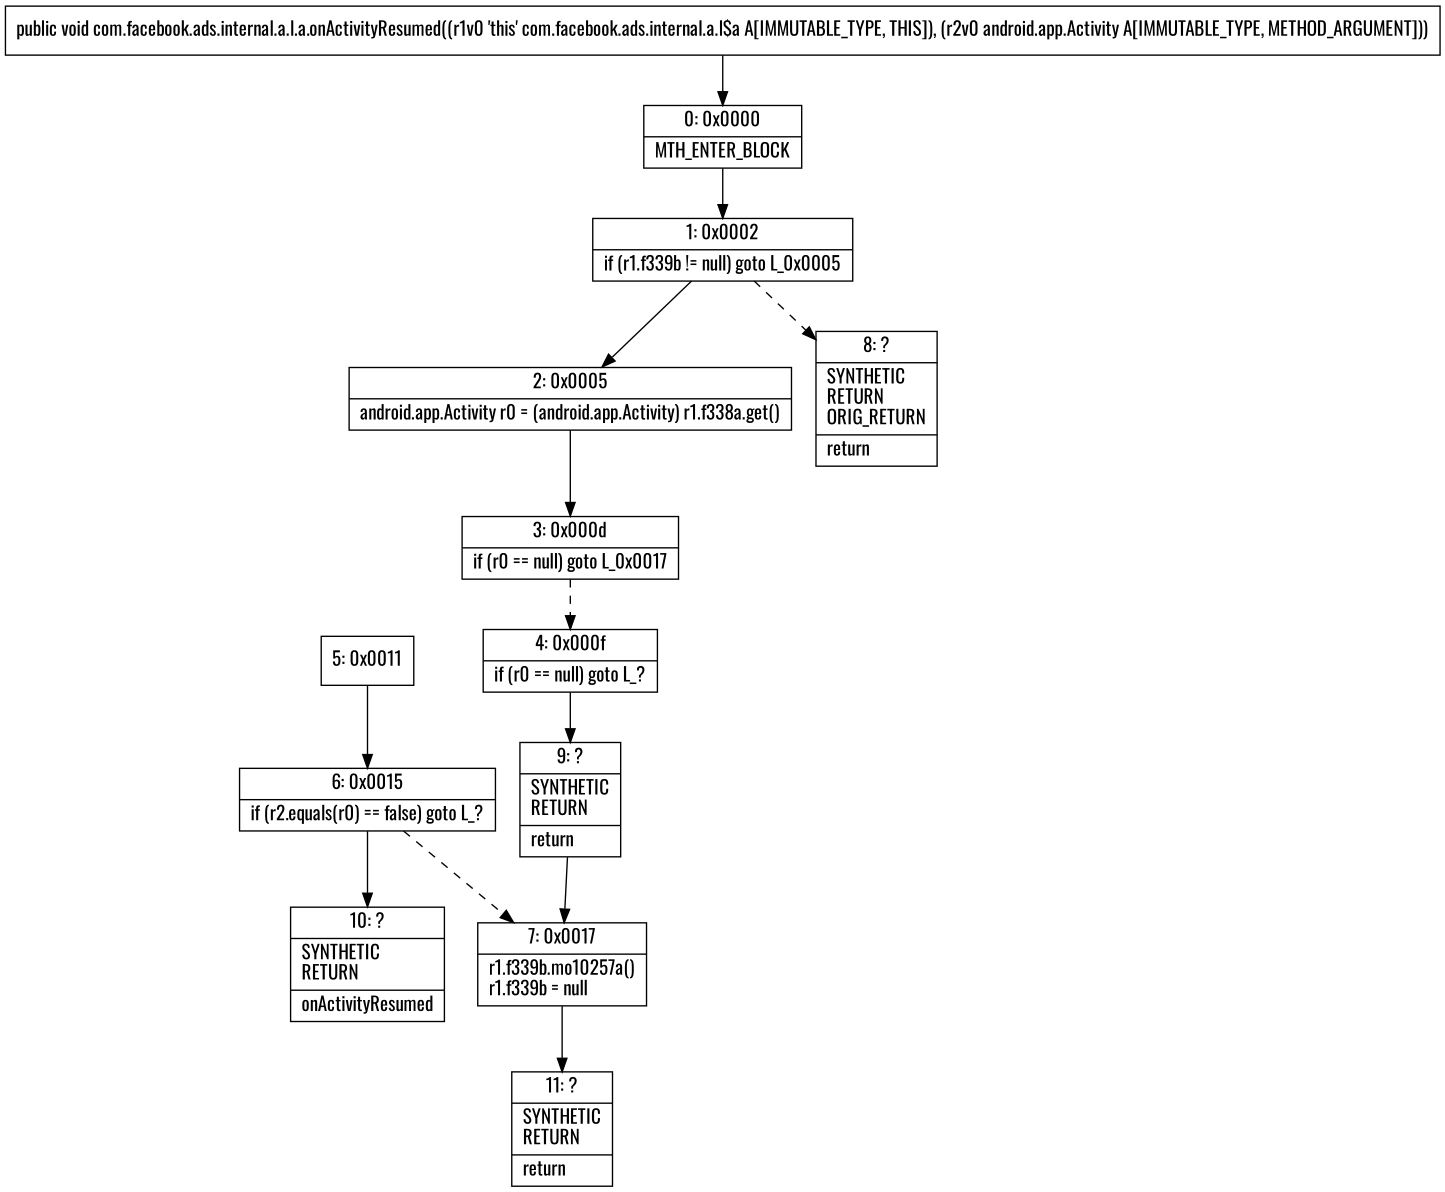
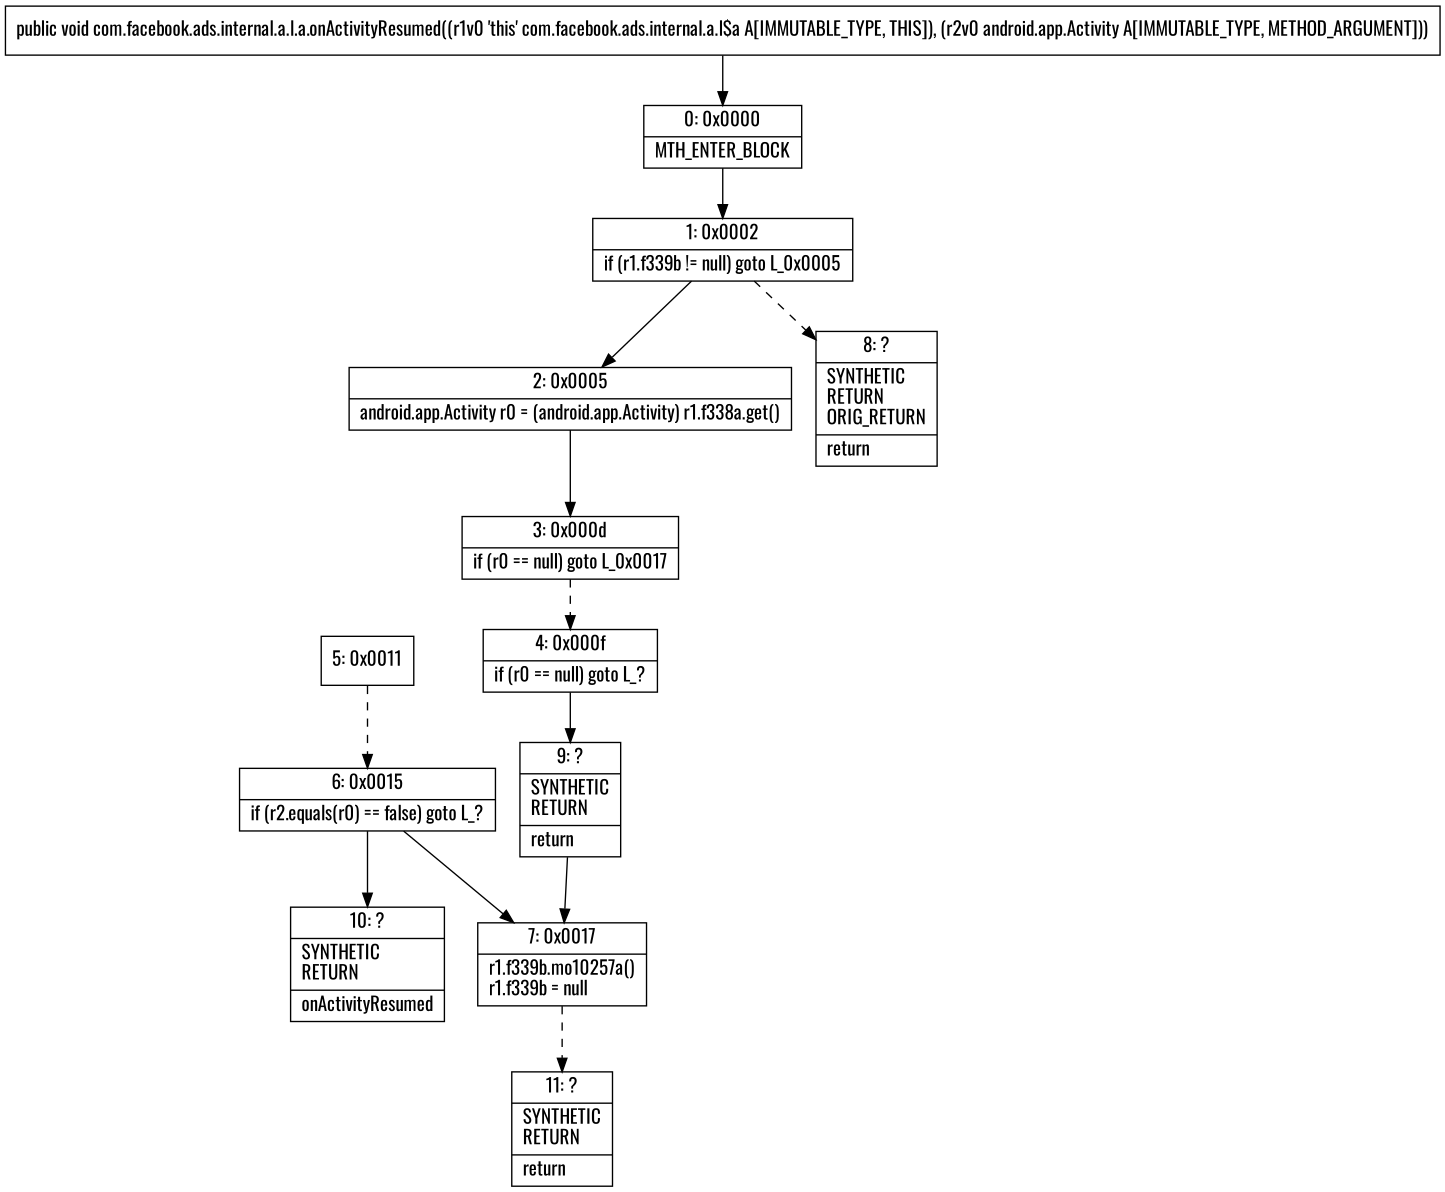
(368, 720) -> (368, 720)
(453, 872) -> (453, 872)
(562, 1032) -> (562, 1032)
